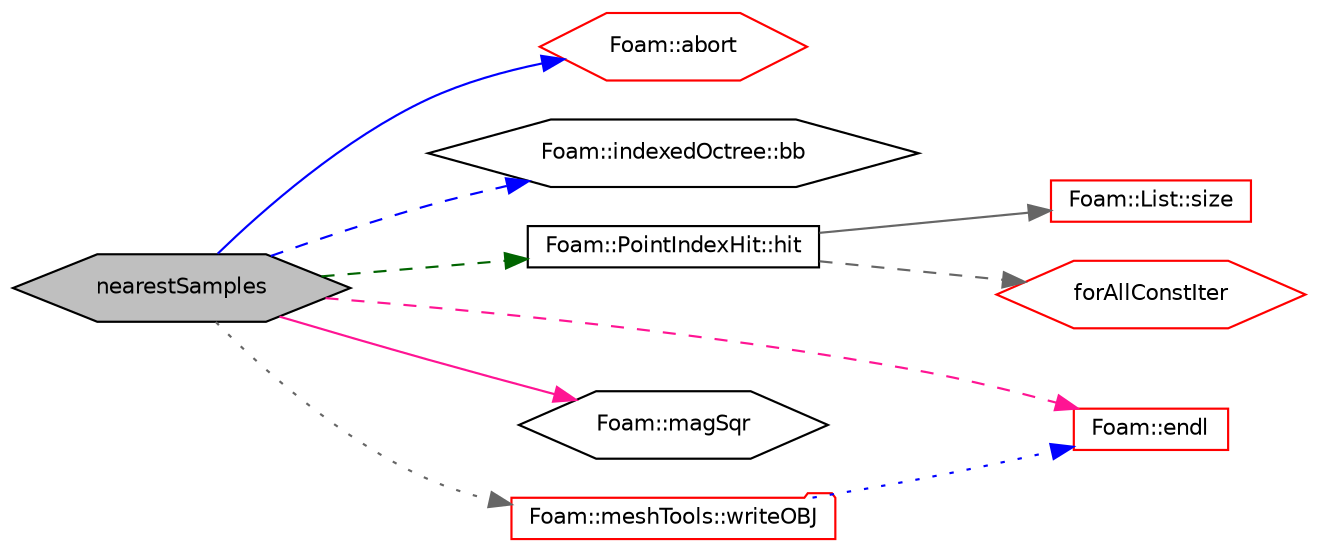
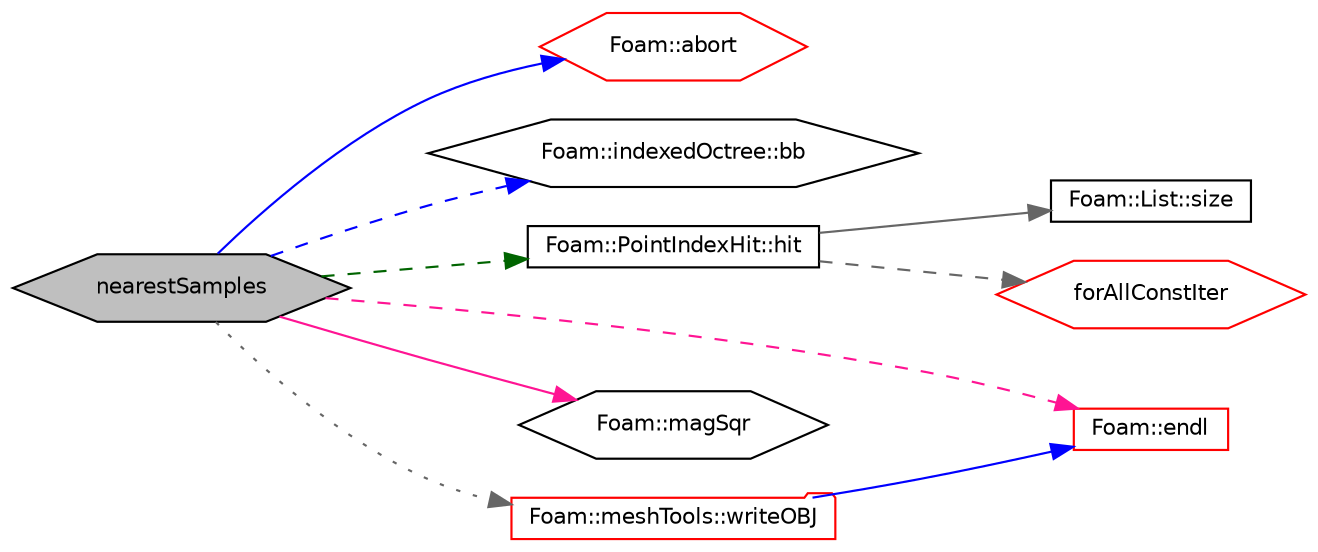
(1151, 201) -> (1151, 201)
(933, 477) -> (933, 477)
